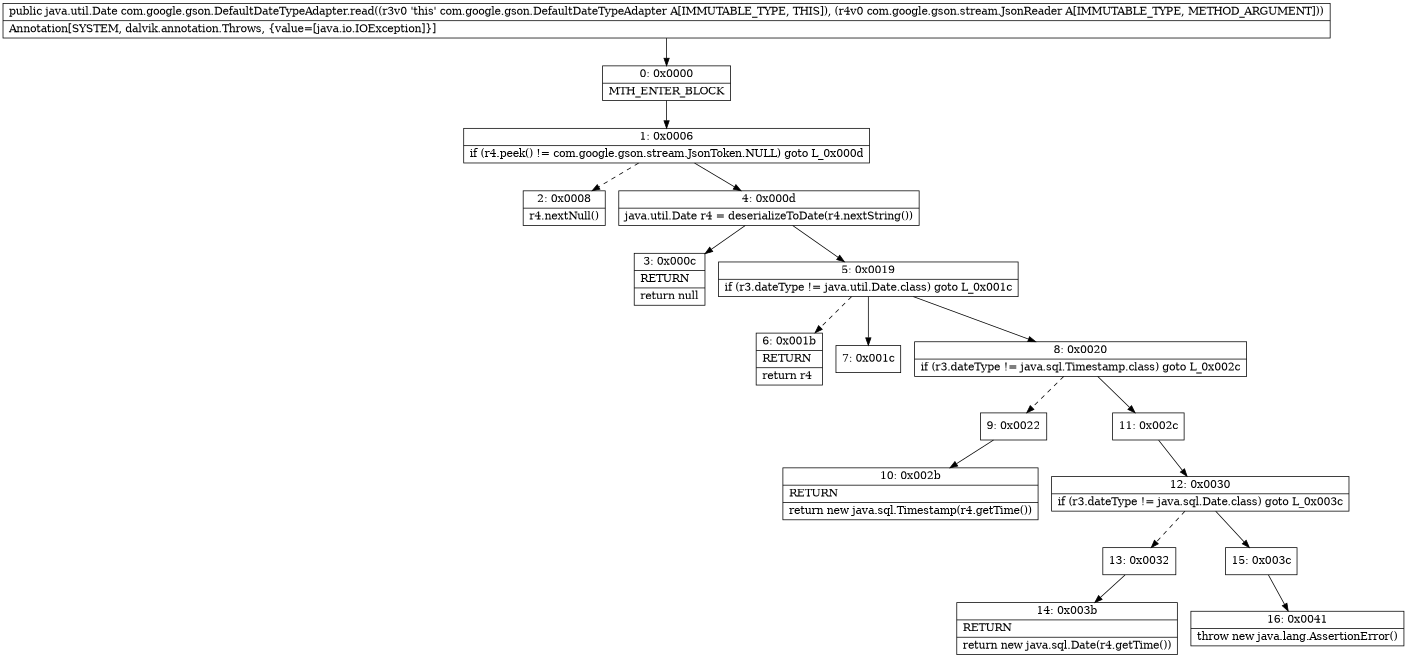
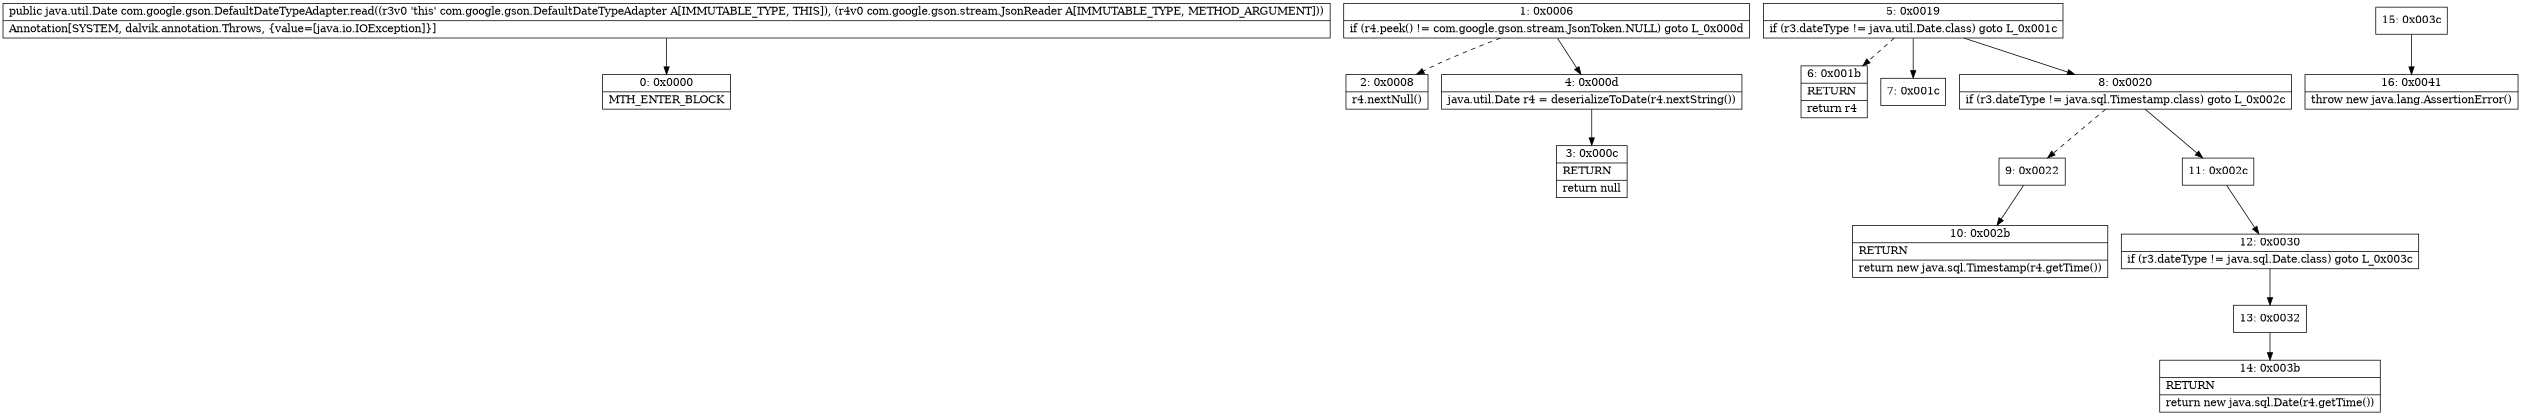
(667, 111) -> none
(815, 241) -> none
(1171, 527) -> (2270, 283)
(1230, 527) -> none
